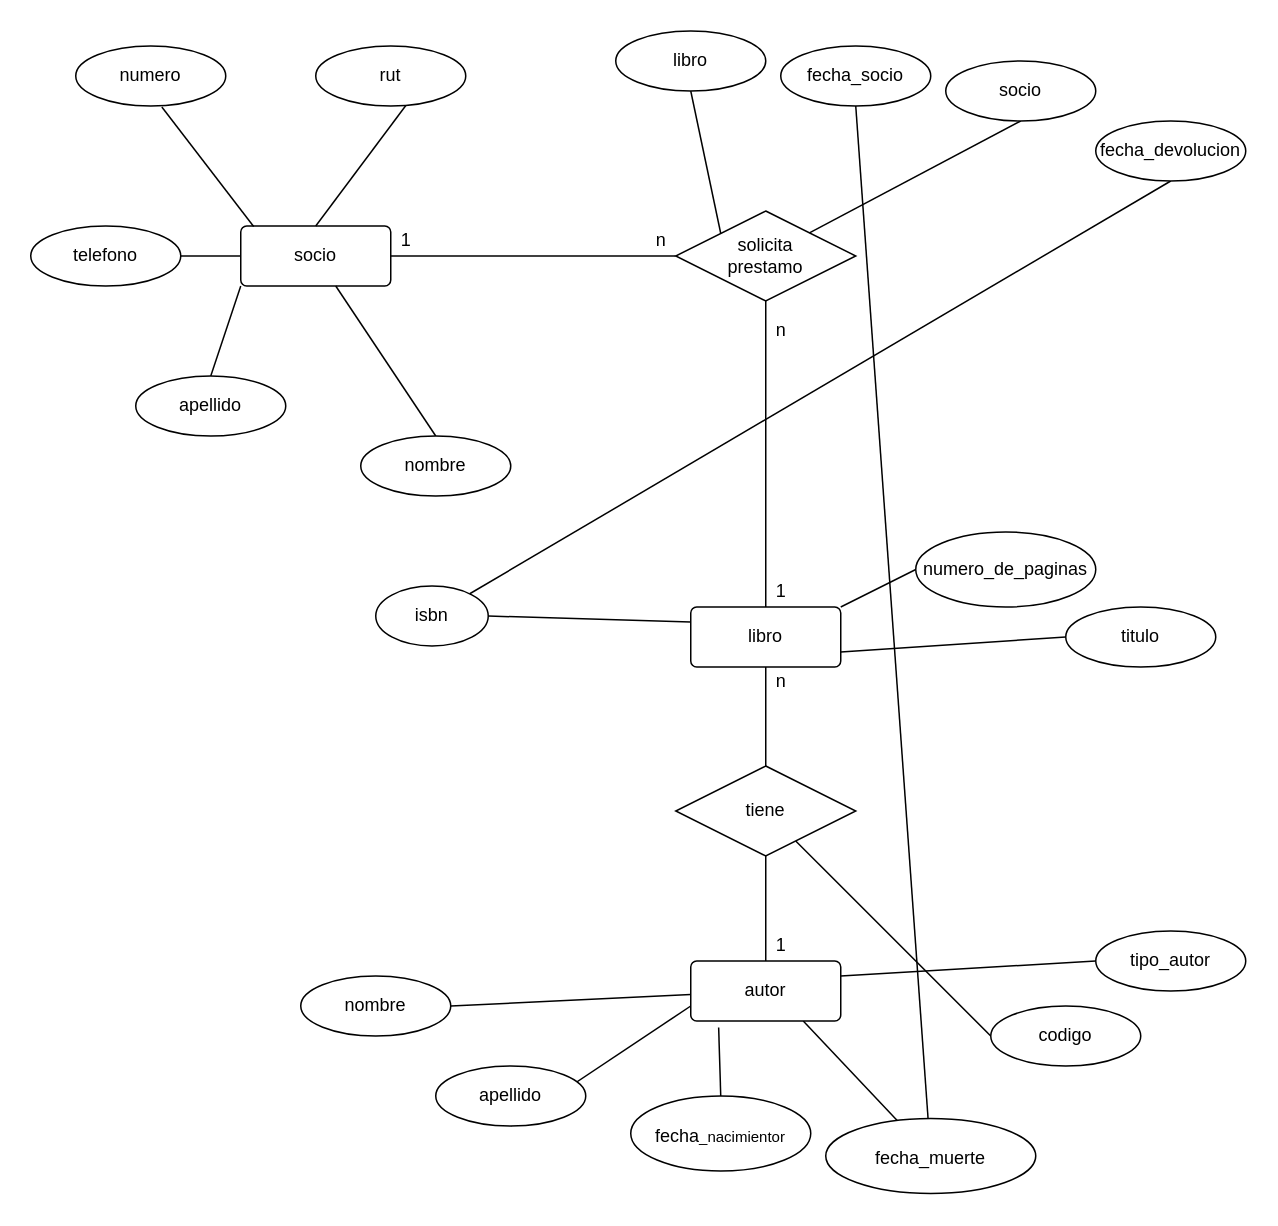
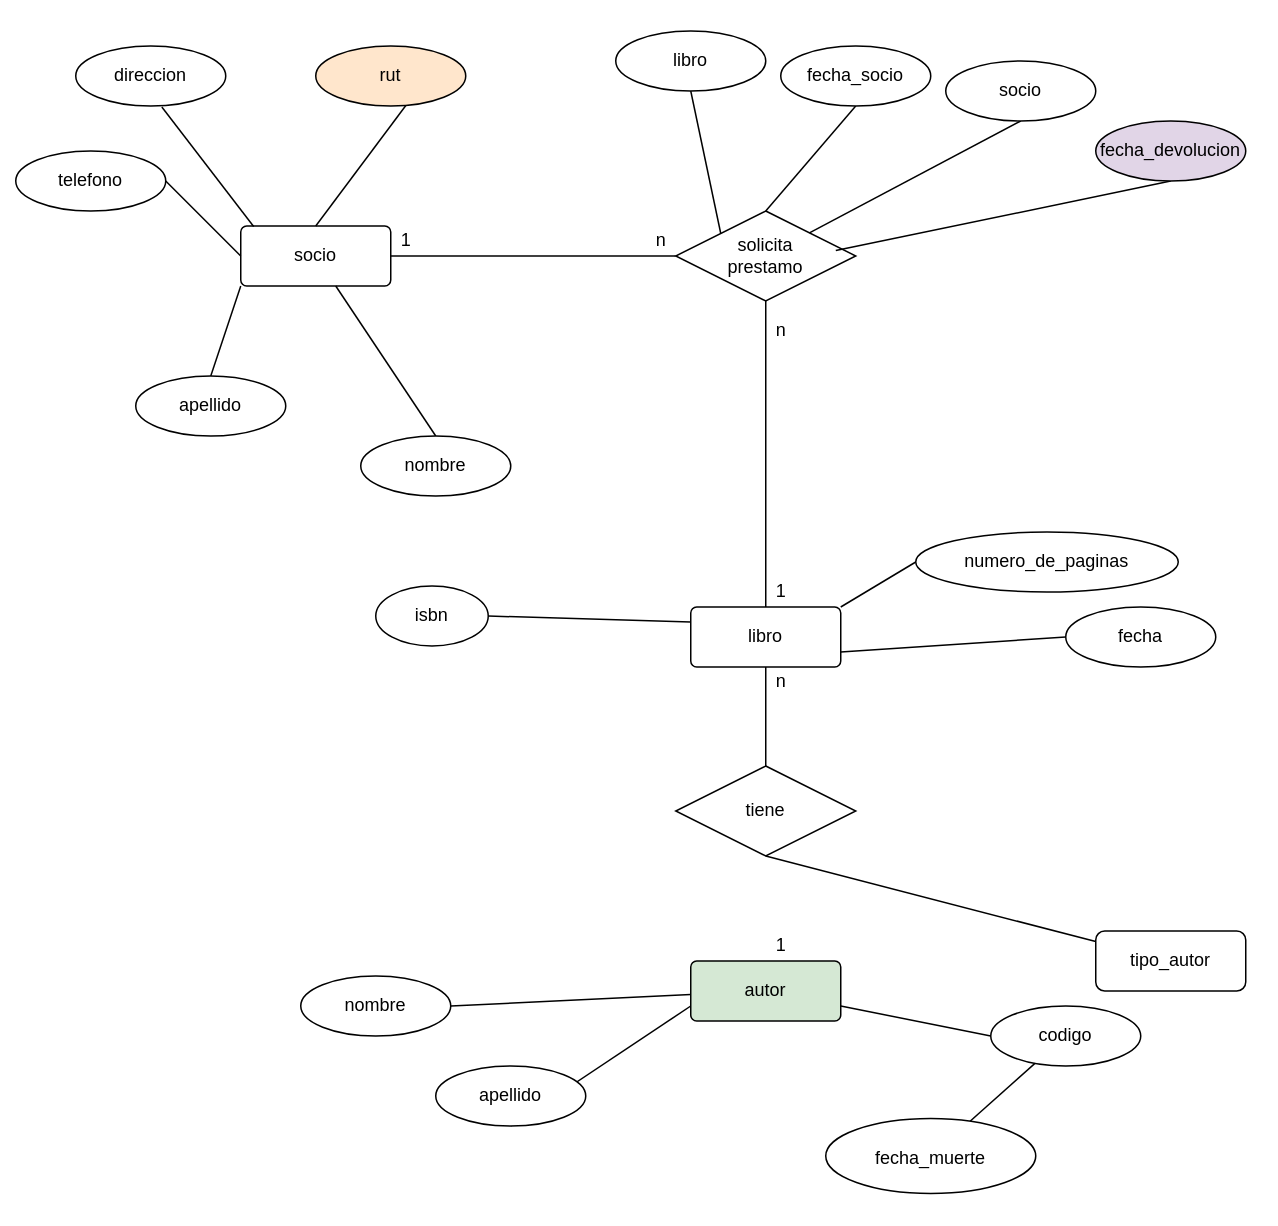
(151, 76) -> (151, 76)
(391, 76) -> (391, 76)
(1171, 151) -> (1171, 151)
(106, 256) -> (91, 181)
(821, 387) -> (1003, 216)
(1006, 569) -> (1047, 562)
(892, 612) -> (811, 158)
(1141, 637) -> (1141, 637)
(766, 908) -> (931, 899)
(910, 955) -> (916, 1021)
(1171, 961) -> (1171, 961)
(969, 968) -> none
(766, 991) -> (766, 991)
(720, 1061) -> none
(850, 1070) -> (1003, 1092)
(721, 1133) -> none
